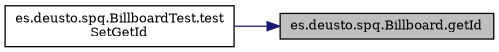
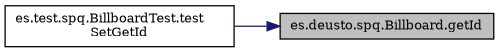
(120, 26) -> (120, 26)
